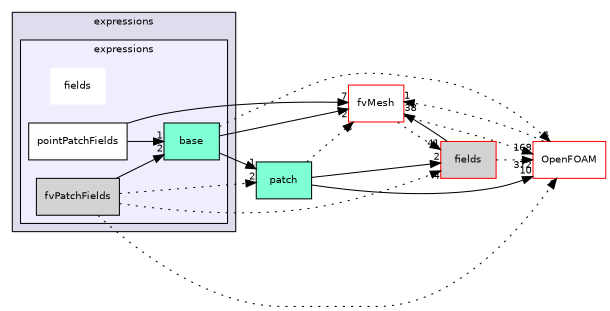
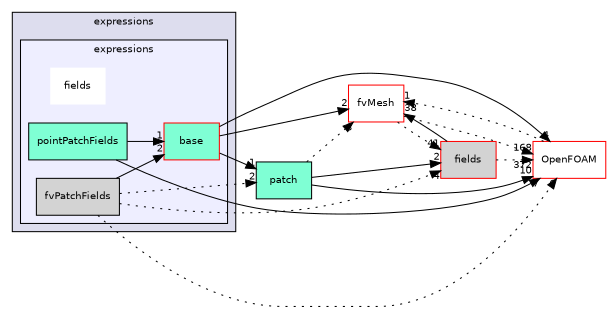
(383, 74) -> (383, 74)
(221, 106) -> (321, 214)
(78, 141) -> (78, 141)
(192, 141) -> (192, 141)
